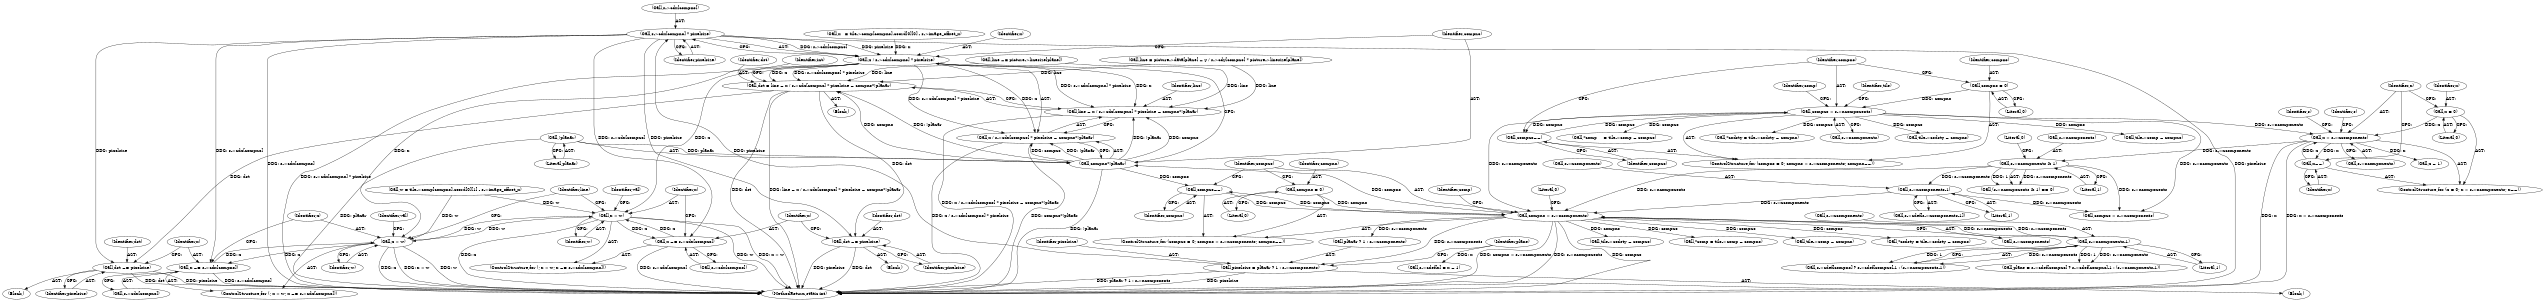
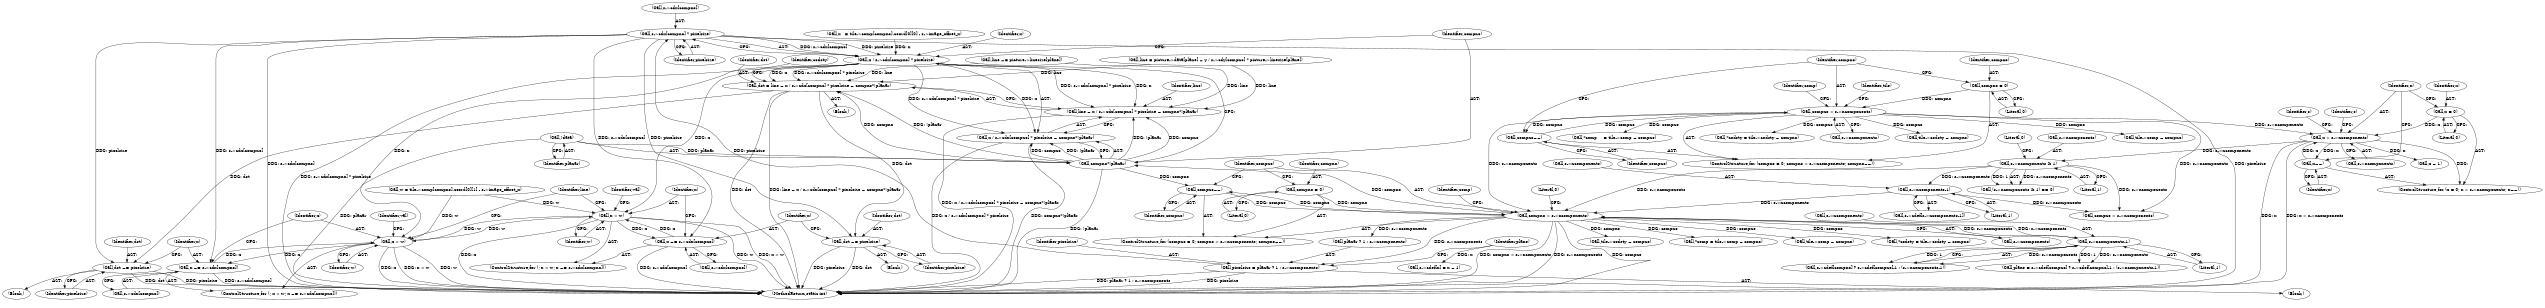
(810, 60) -> (810, 60)
(562, 138) -> (562, 138)
(562, 164) -> (562, 164)
(2463, 164) -> (2463, 164)
